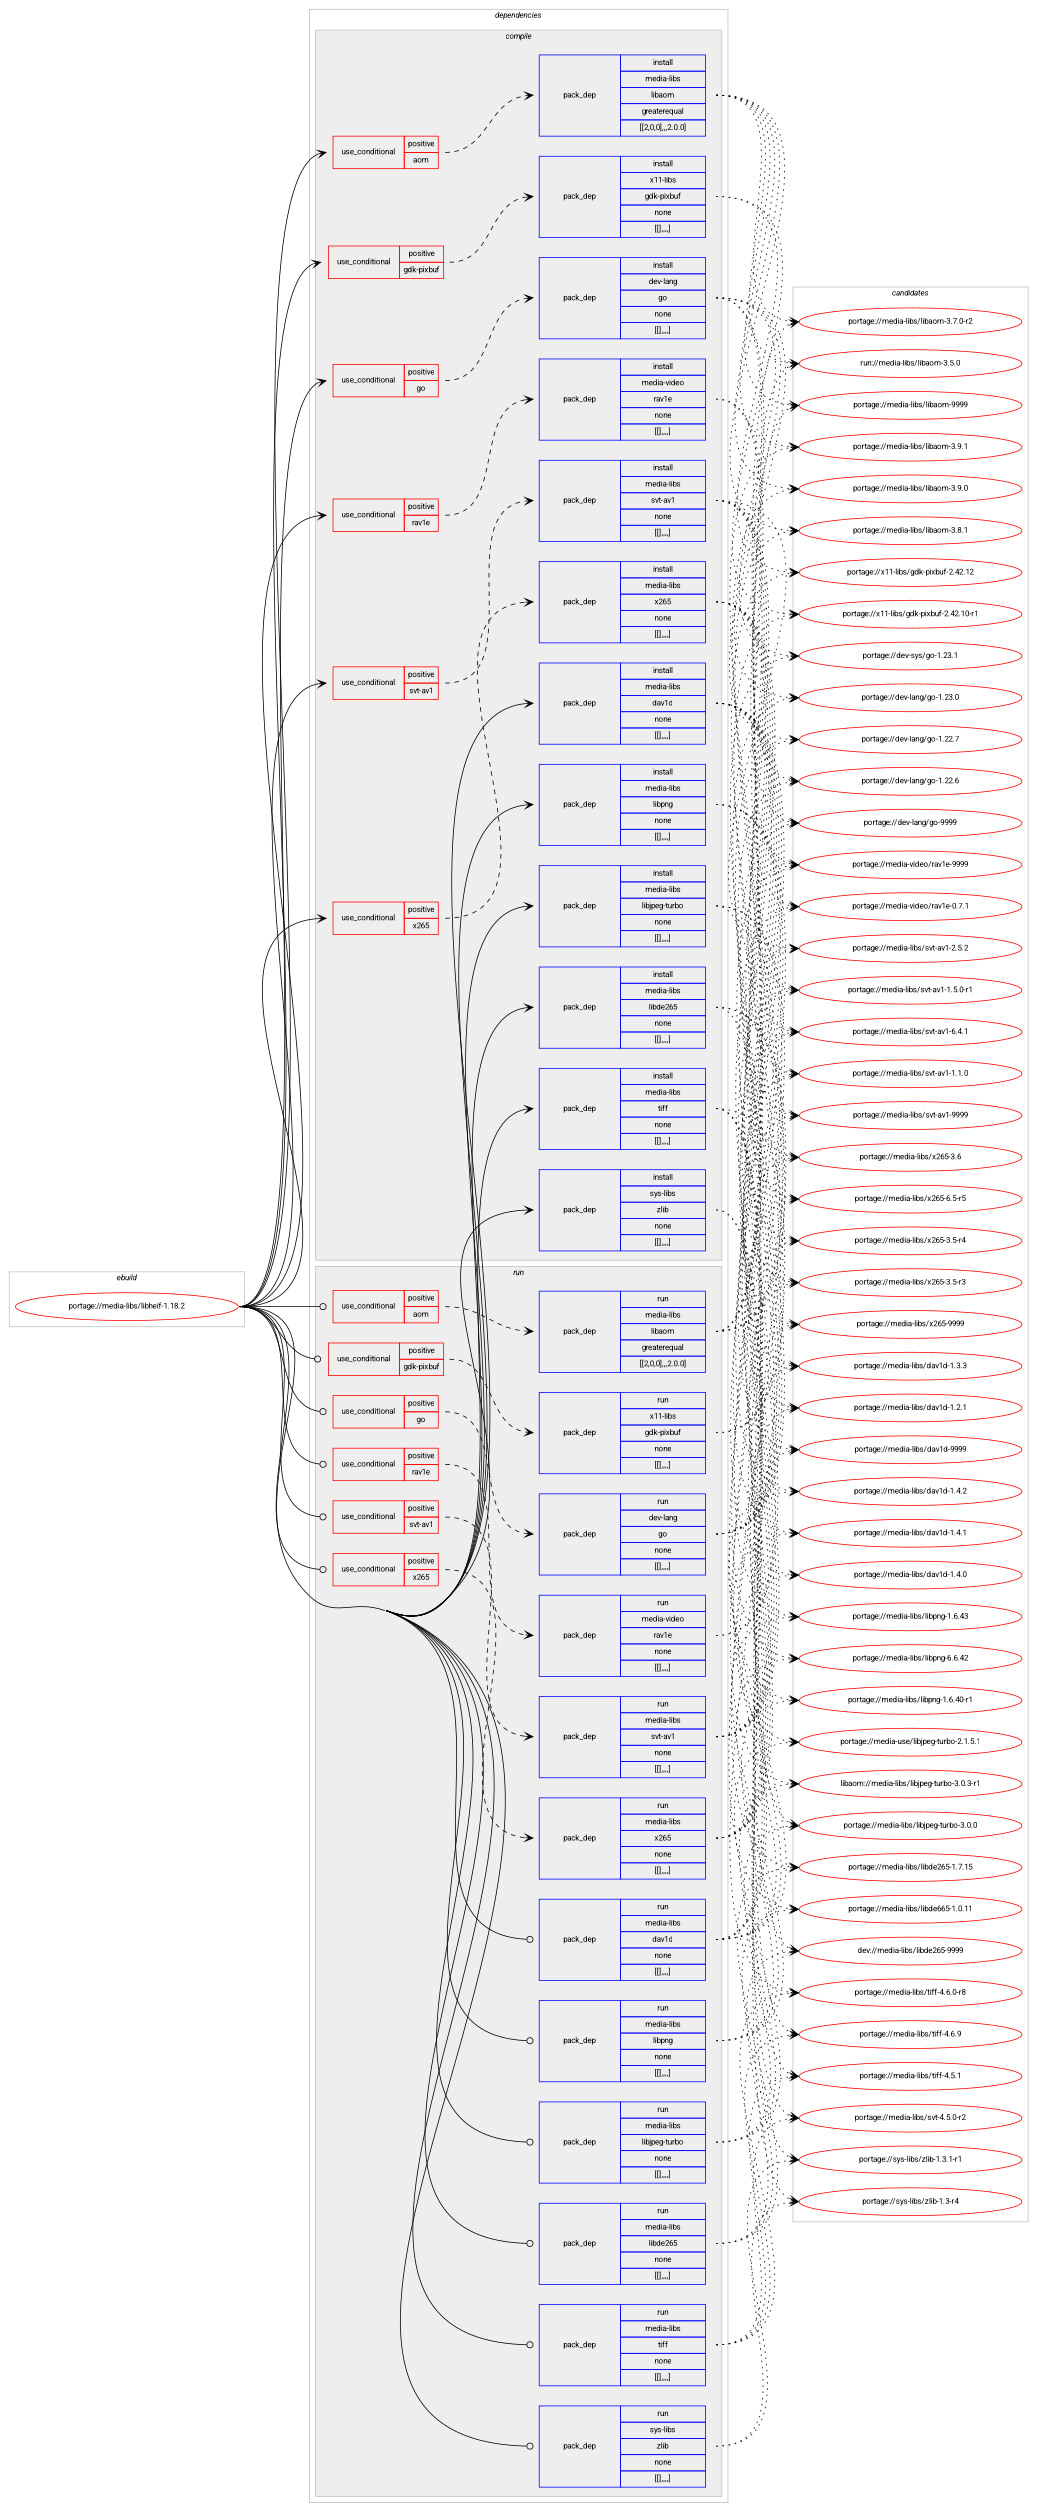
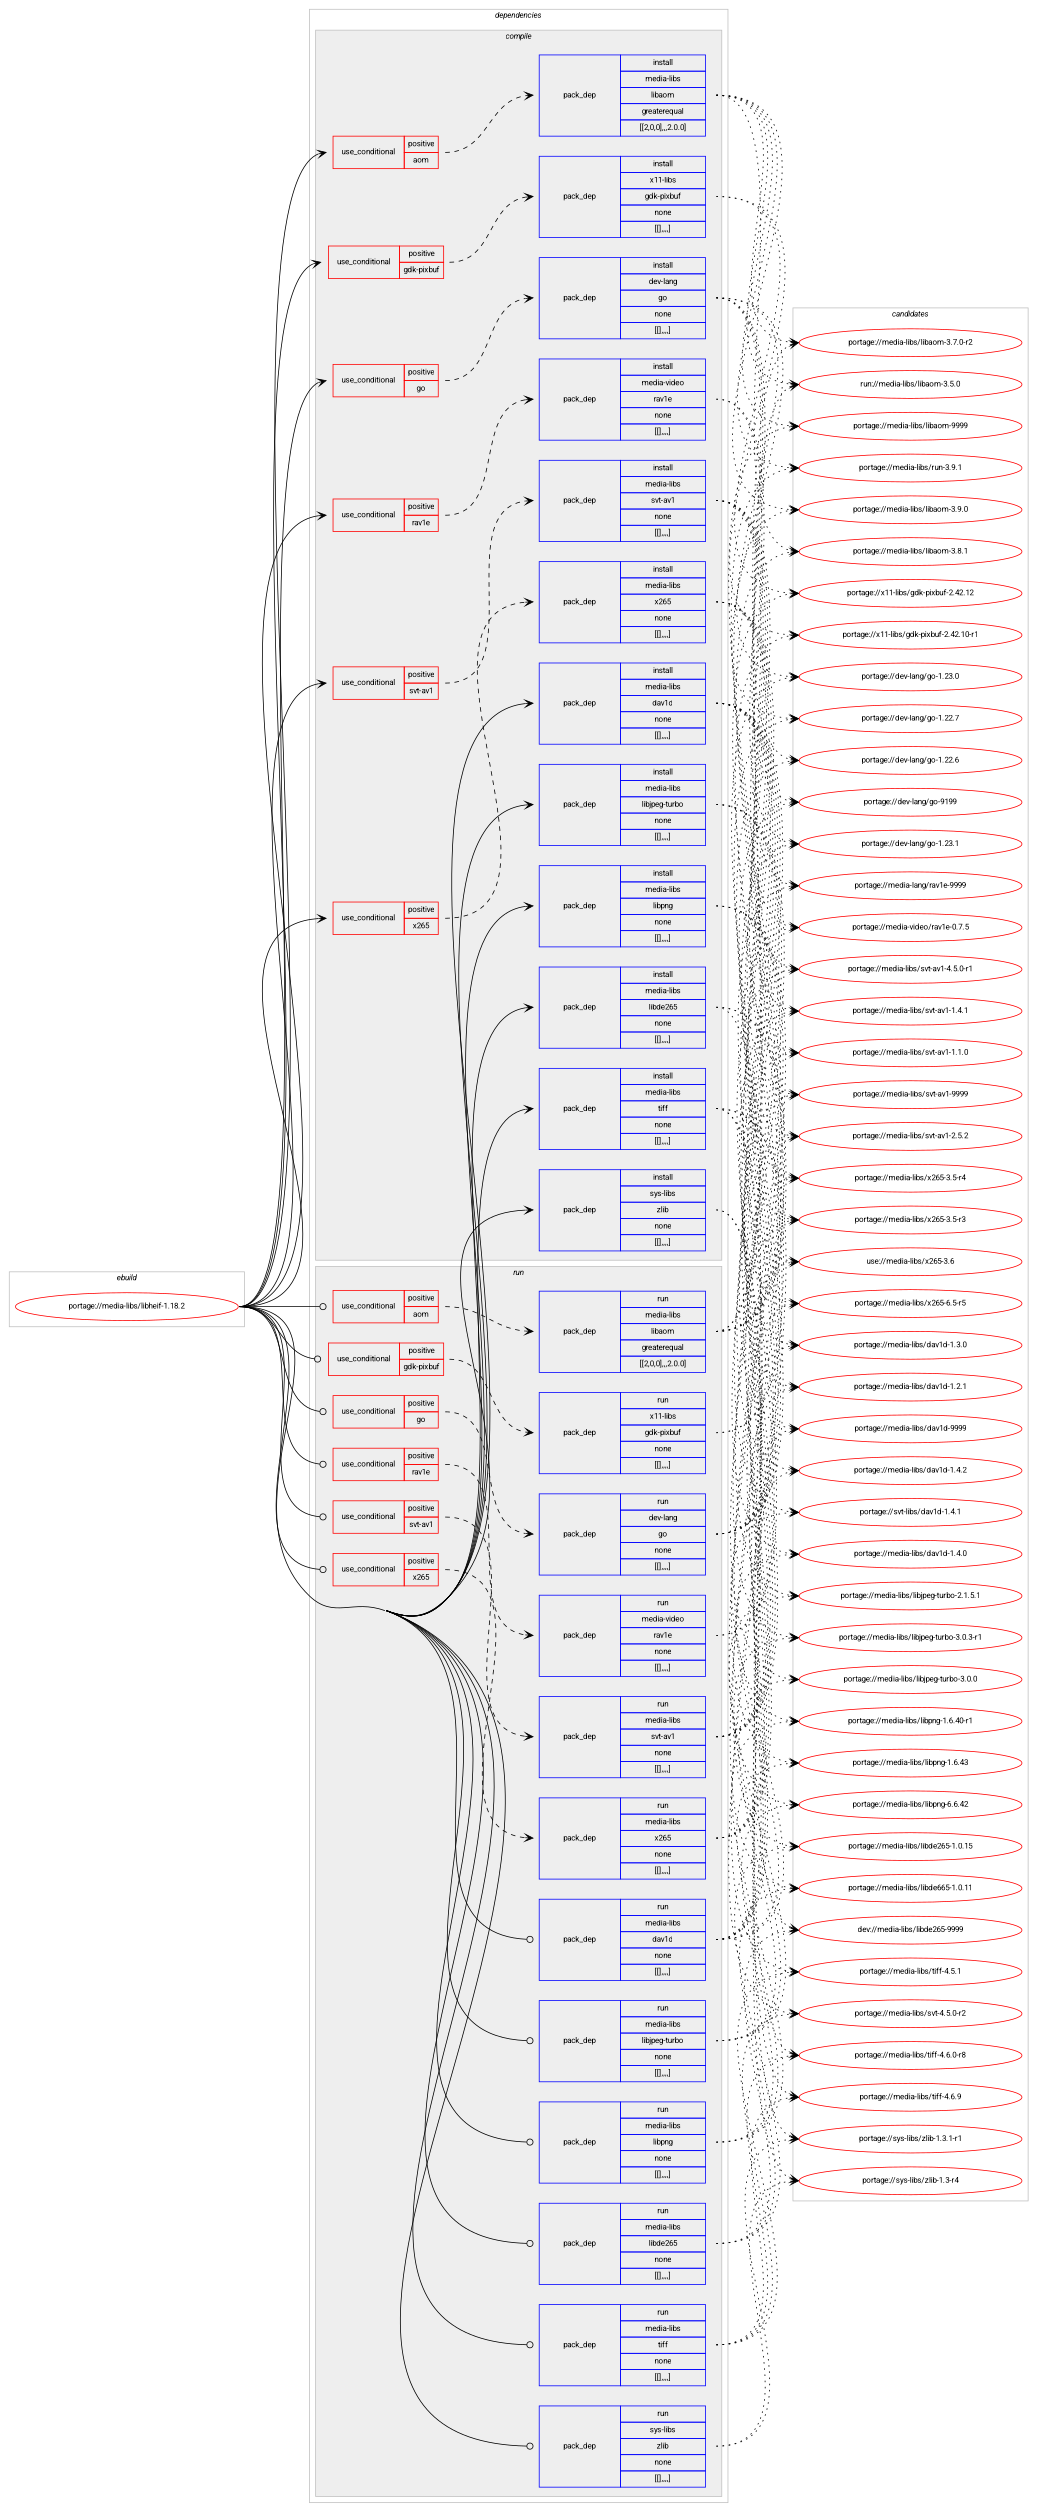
(911, 447) -> (911, 468)
(911, 656) -> (911, 844)
(911, 823) -> (911, 802)
(911, 865) -> (911, 886)
(911, 907) -> (911, 928)
(911, 990) -> (911, 969)
(911, 1032) -> (911, 1011)
(911, 1157) -> (911, 1262)
(911, 1324) -> none
(911, 1366) -> (911, 1345)
(911, 1533) -> (911, 1512)
(911, 1742) -> (911, 1596)
(911, 1784) -> (911, 1638)
(911, 1867) -> (911, 1847)
